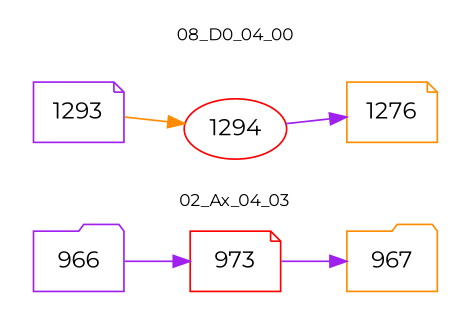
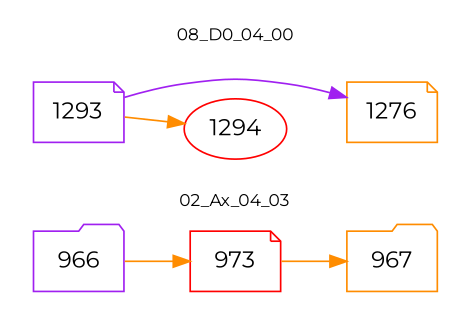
(308, 121) -> (227, 79)
(149, 261) -> (149, 261)
(306, 261) -> (306, 261)
